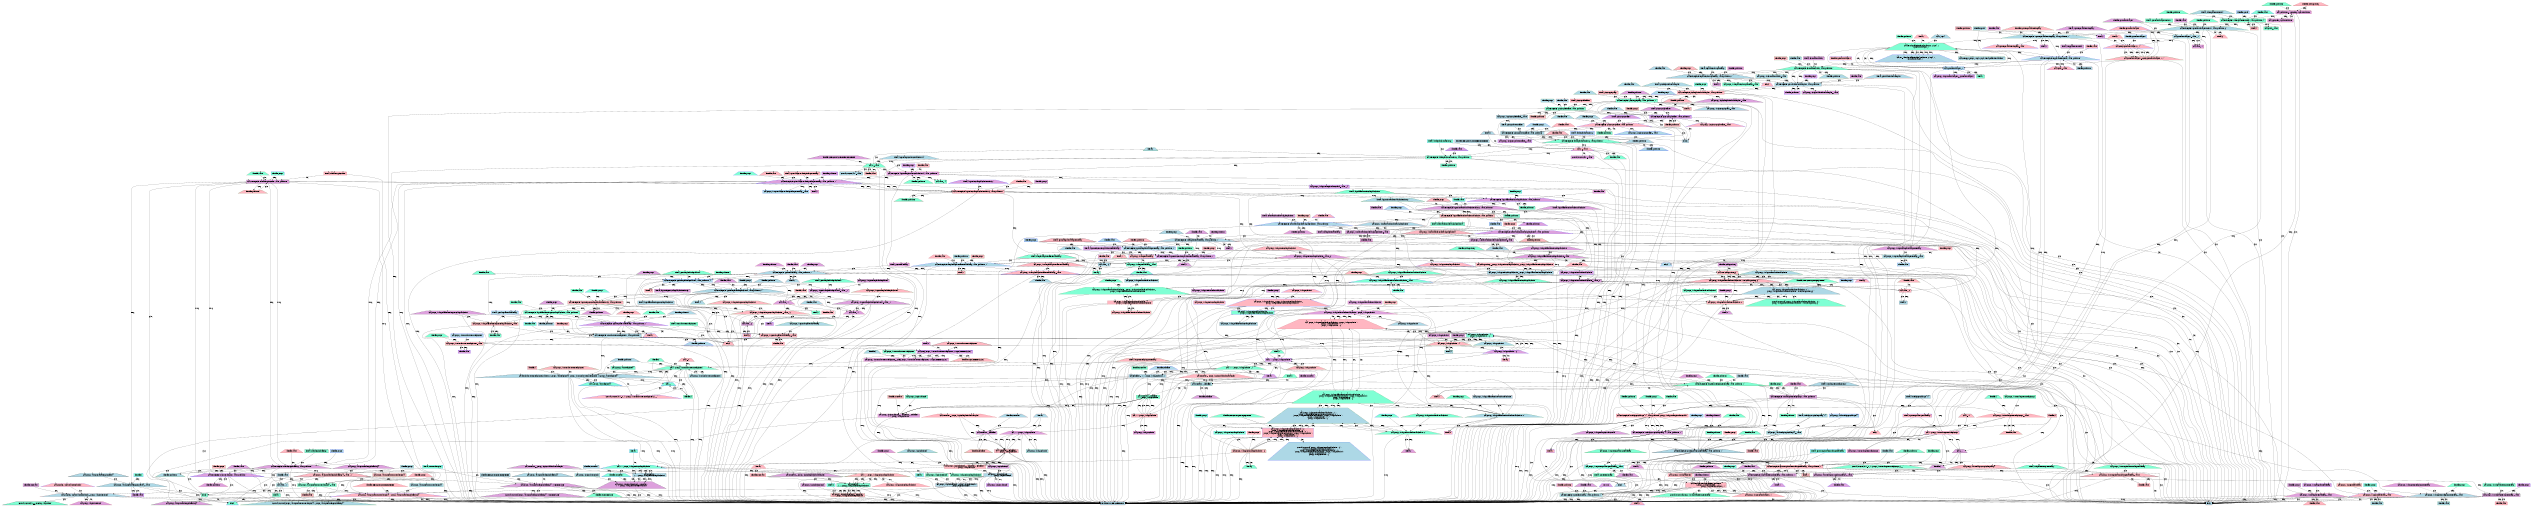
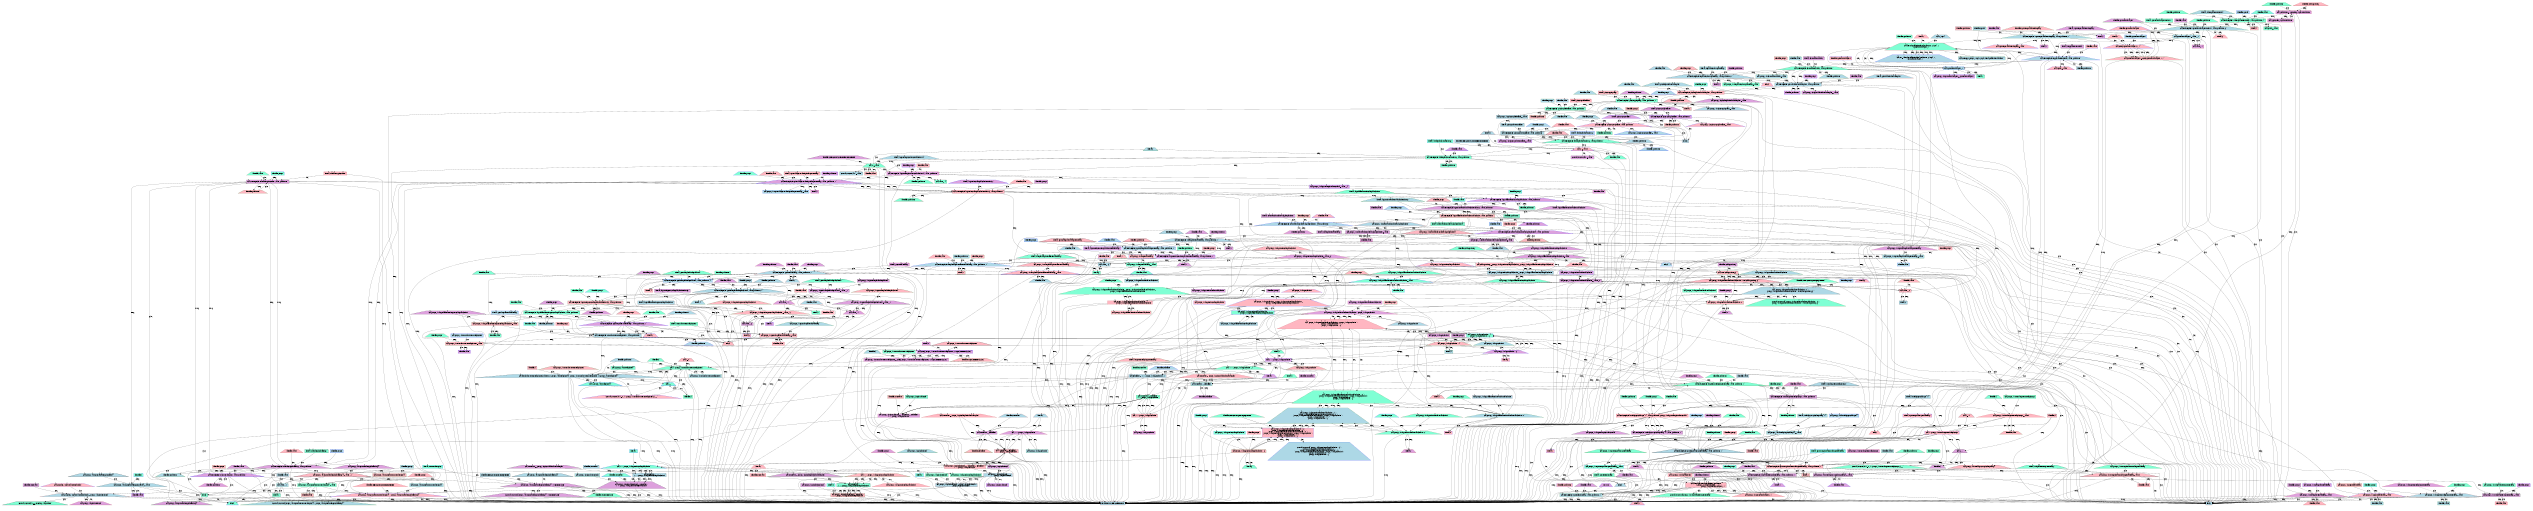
(2050, 64) -> (2065, 42)
